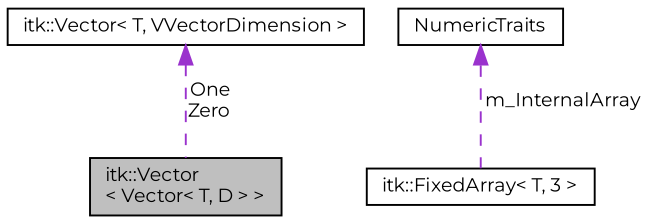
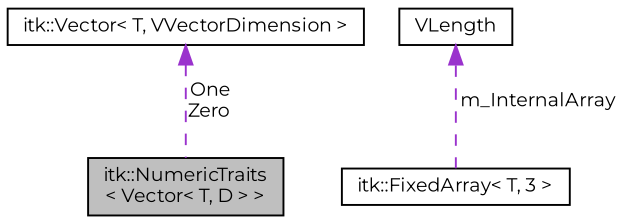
(481, 27) -> (456, 27)
(186, 187) -> (186, 187)
